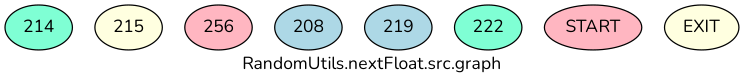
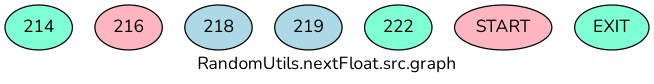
(129, 27) -> none
(219, 27) -> (129, 27)
(308, 27) -> (219, 27)
(702, 27) -> (612, 27)
